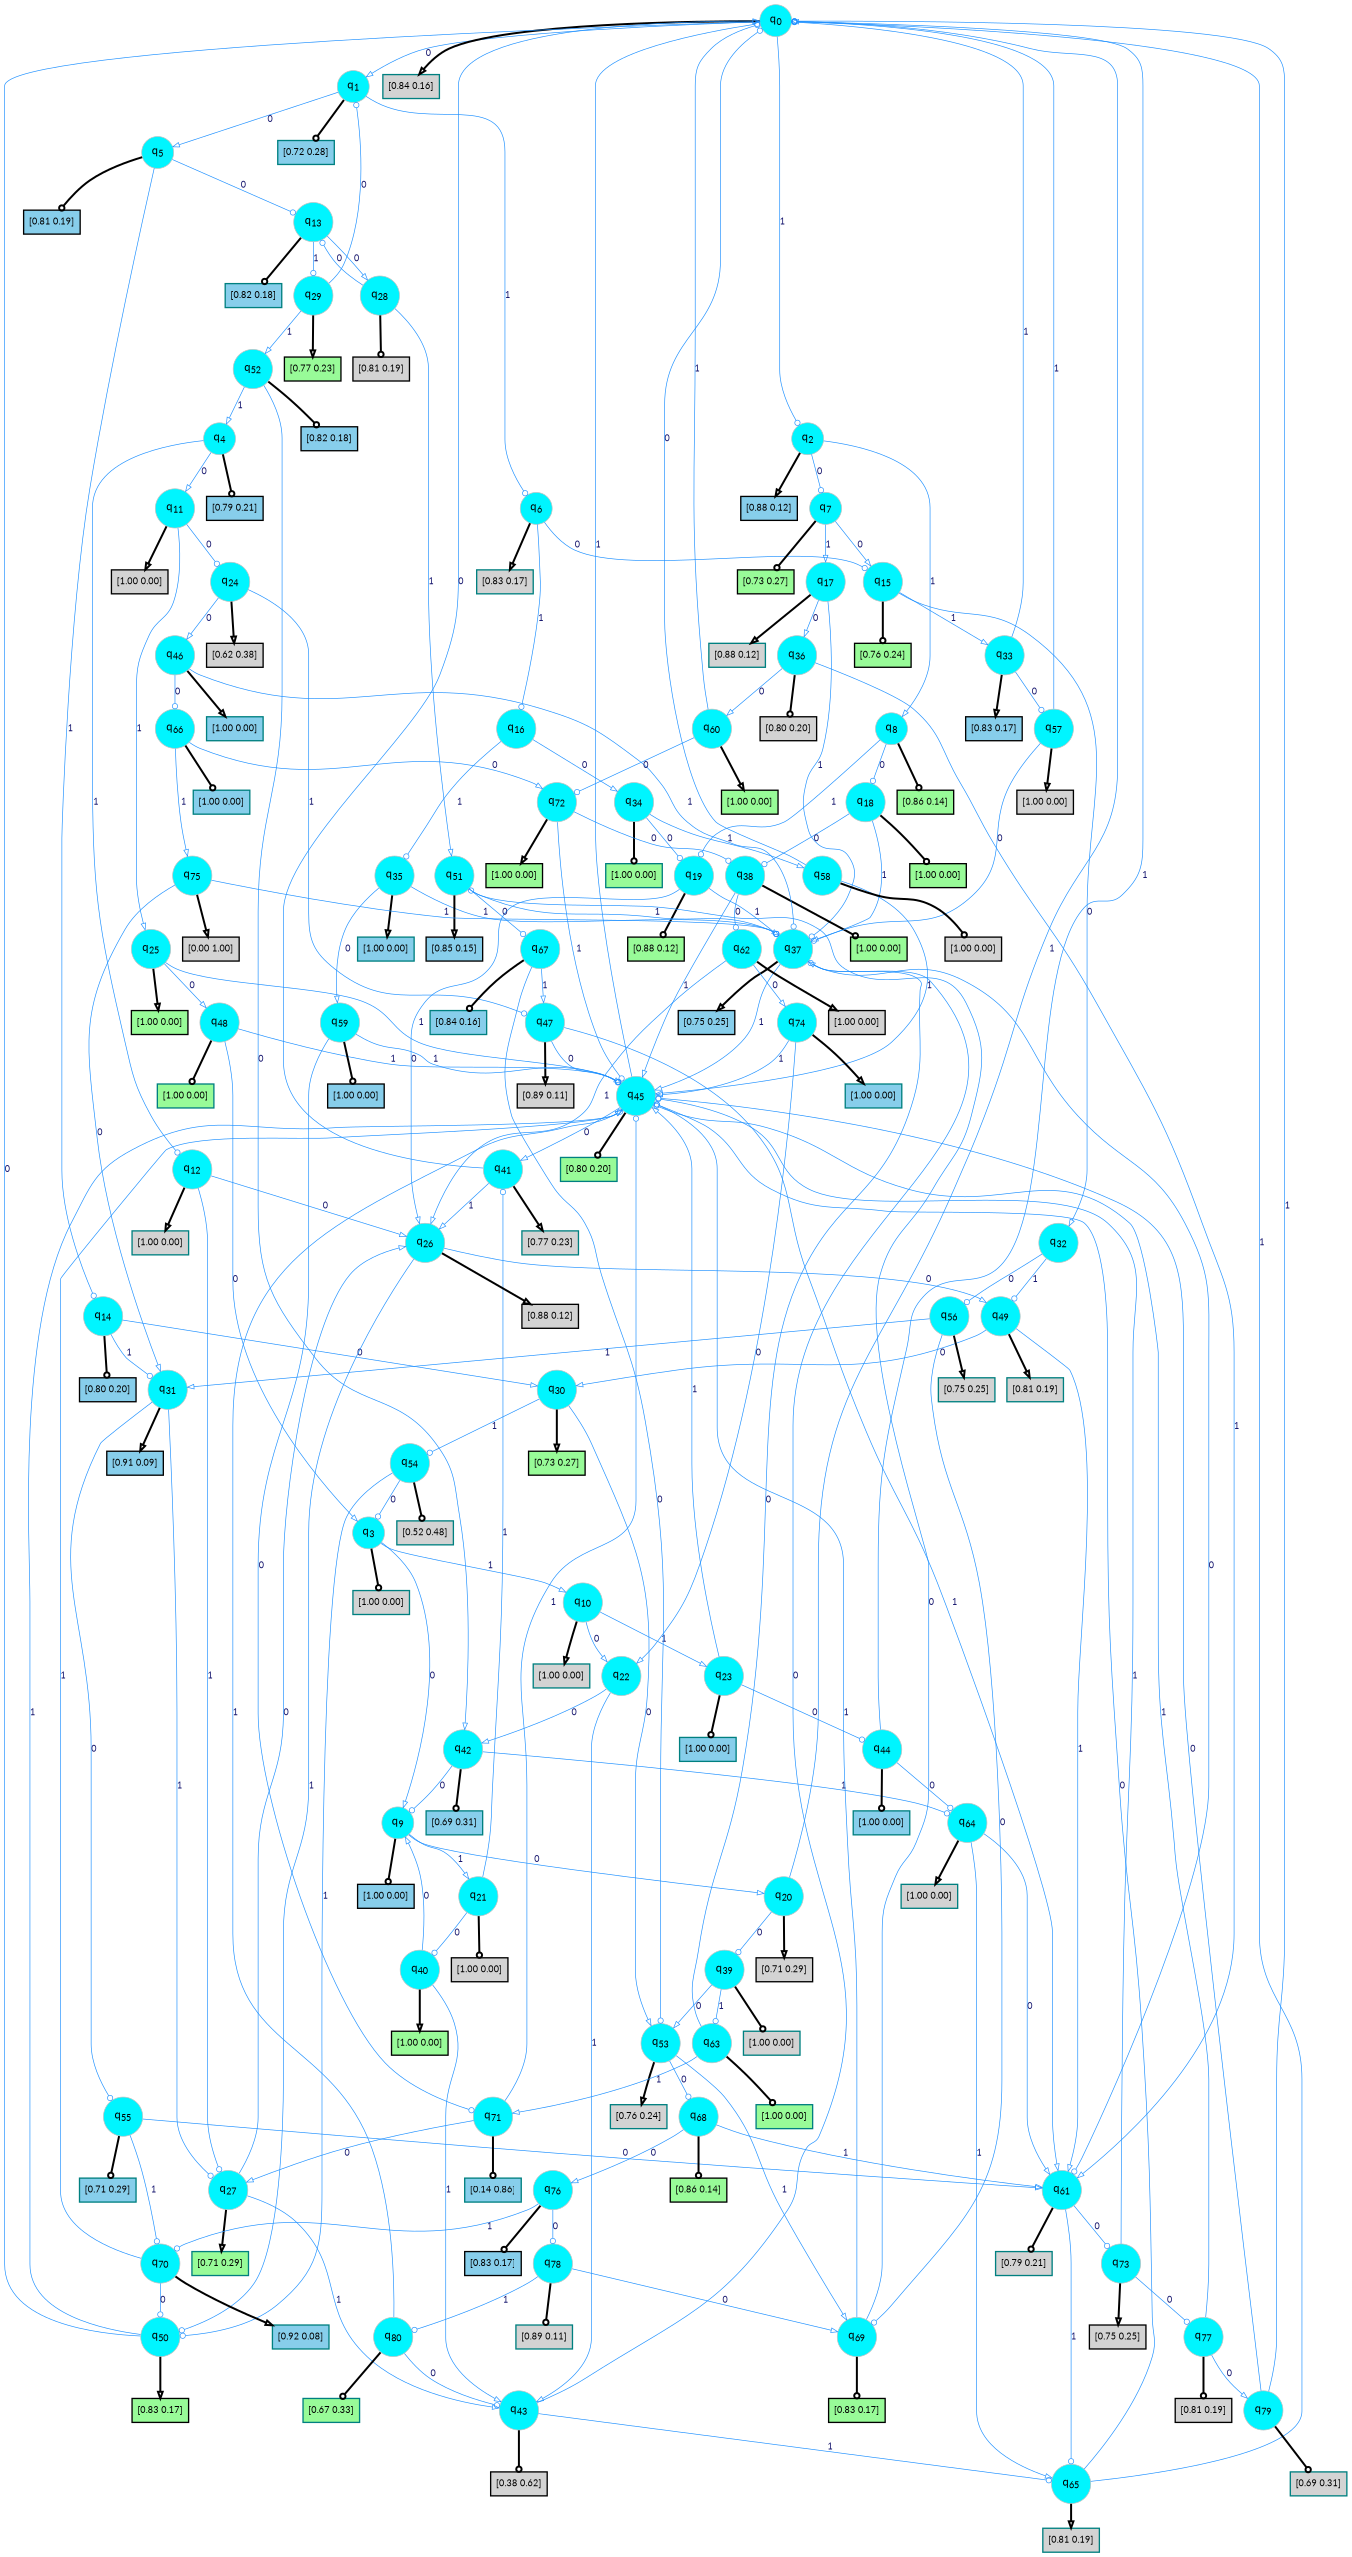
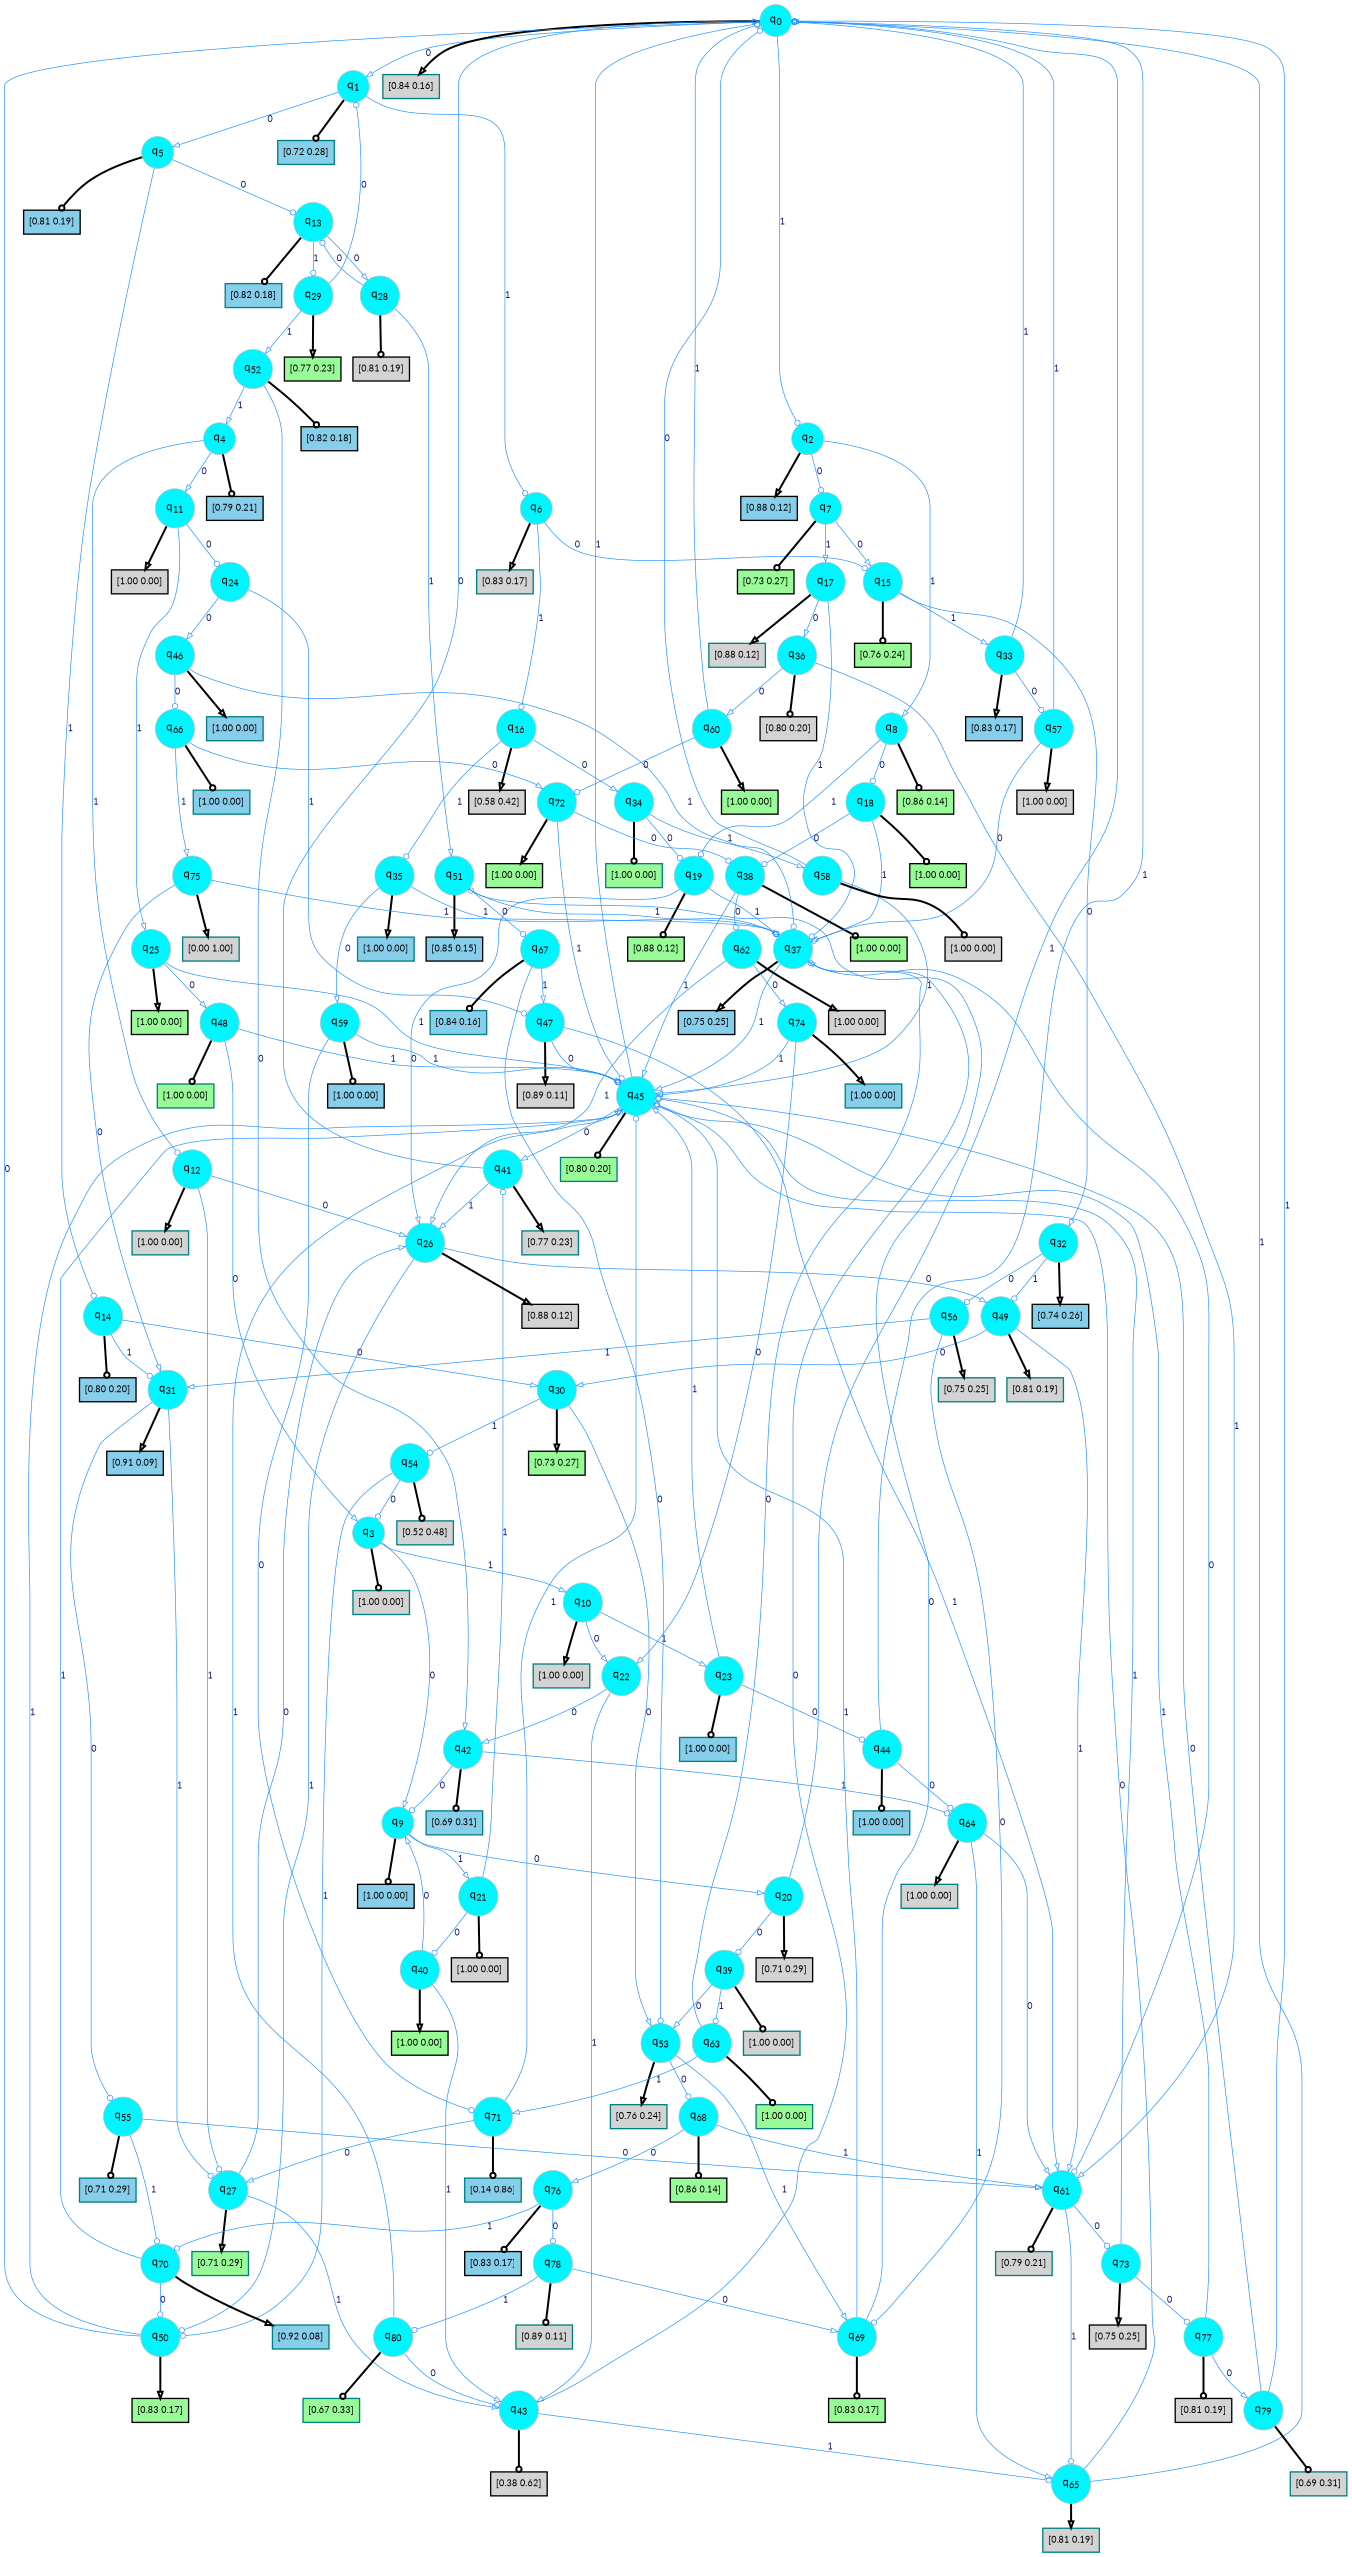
(235, 655) -> none
none -> (497, 802)
(211, 949) -> (211, 949)
none -> (1060, 1316)
